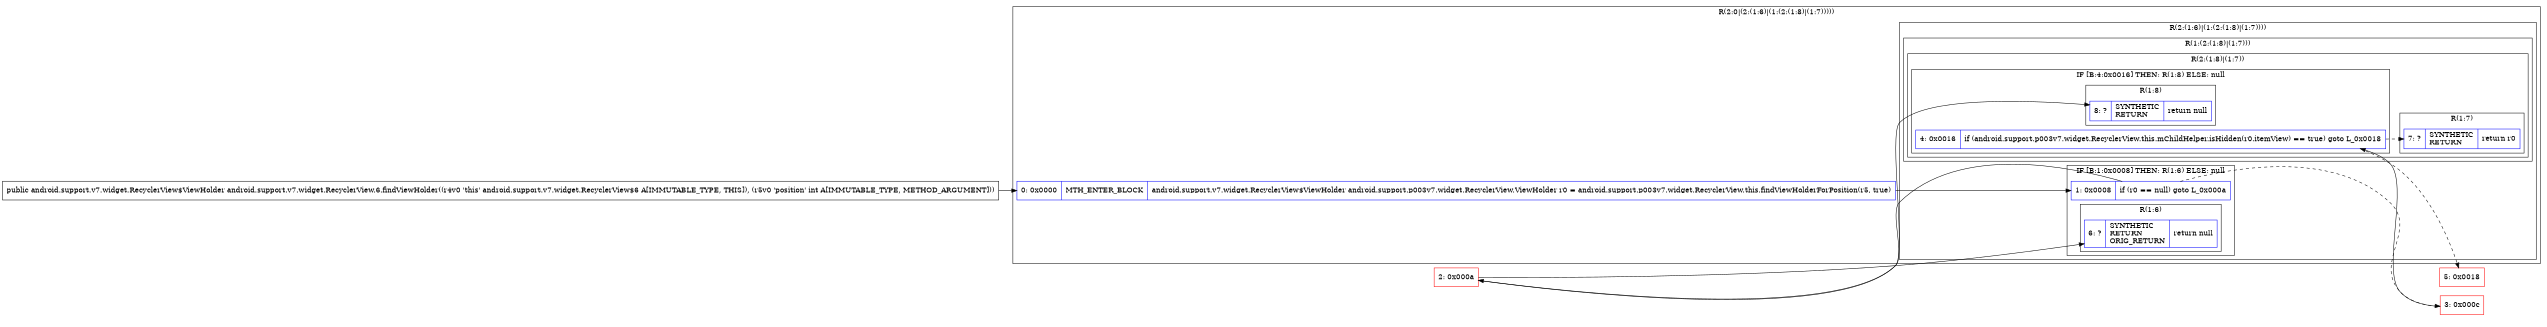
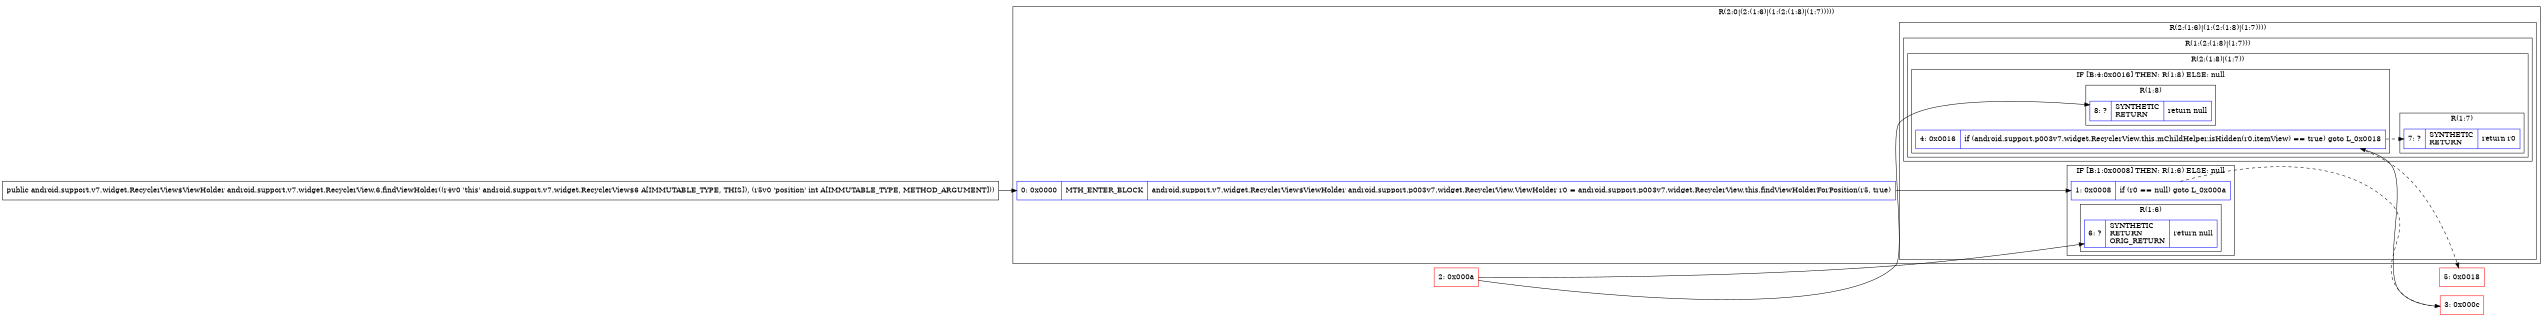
(1929, 182) -> none
